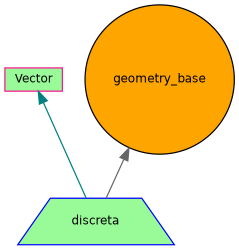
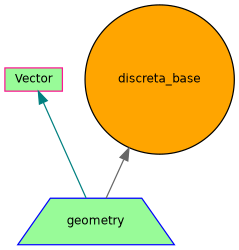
(160, 80) -> (160, 80)
(96, 221) -> (96, 221)
